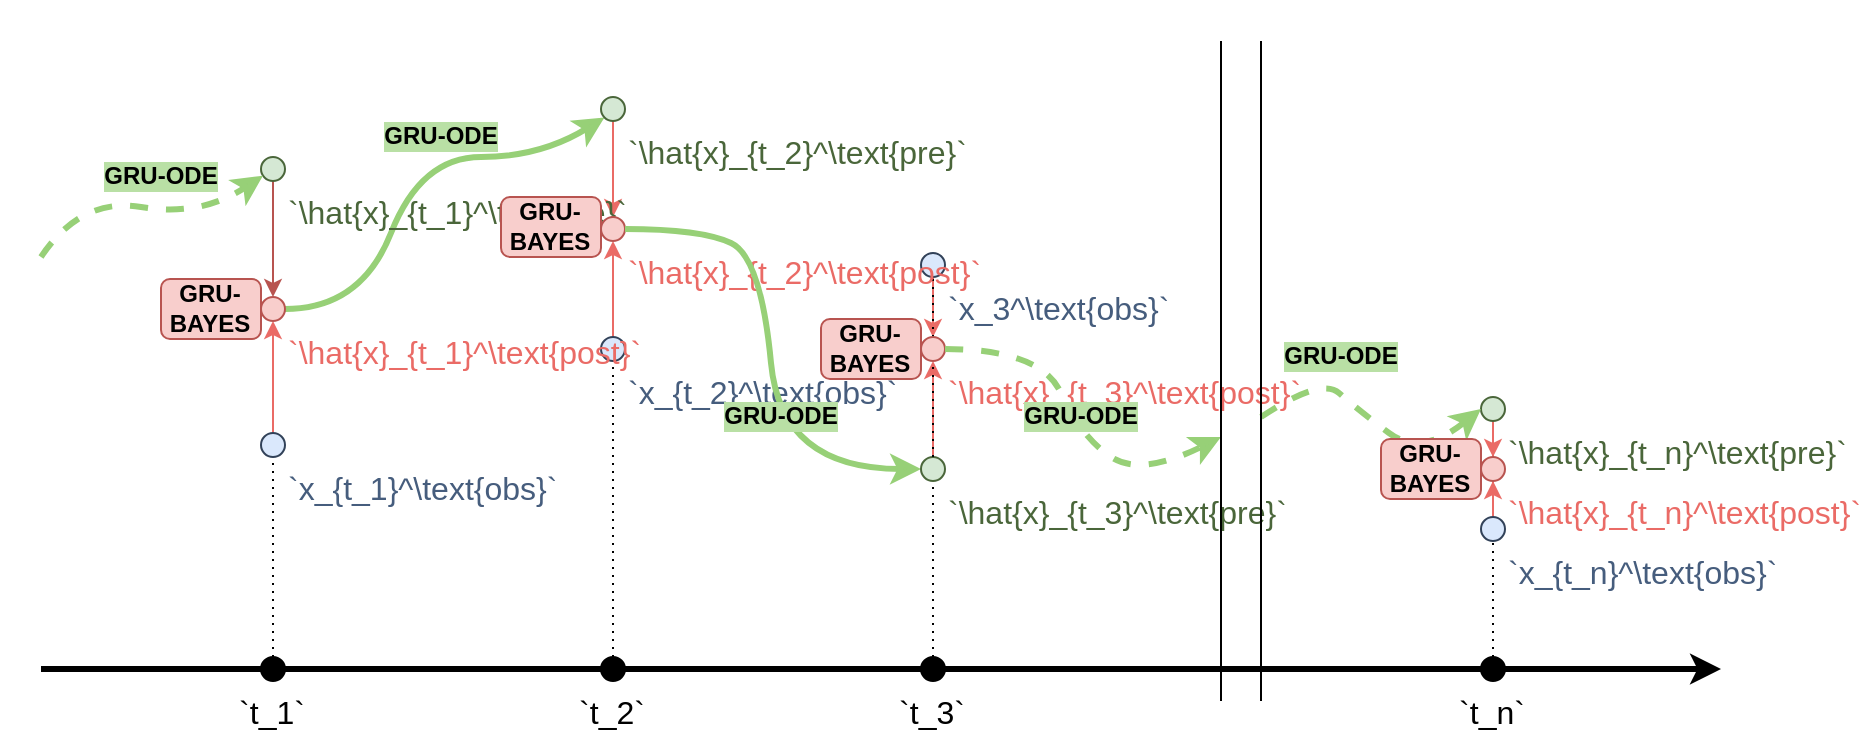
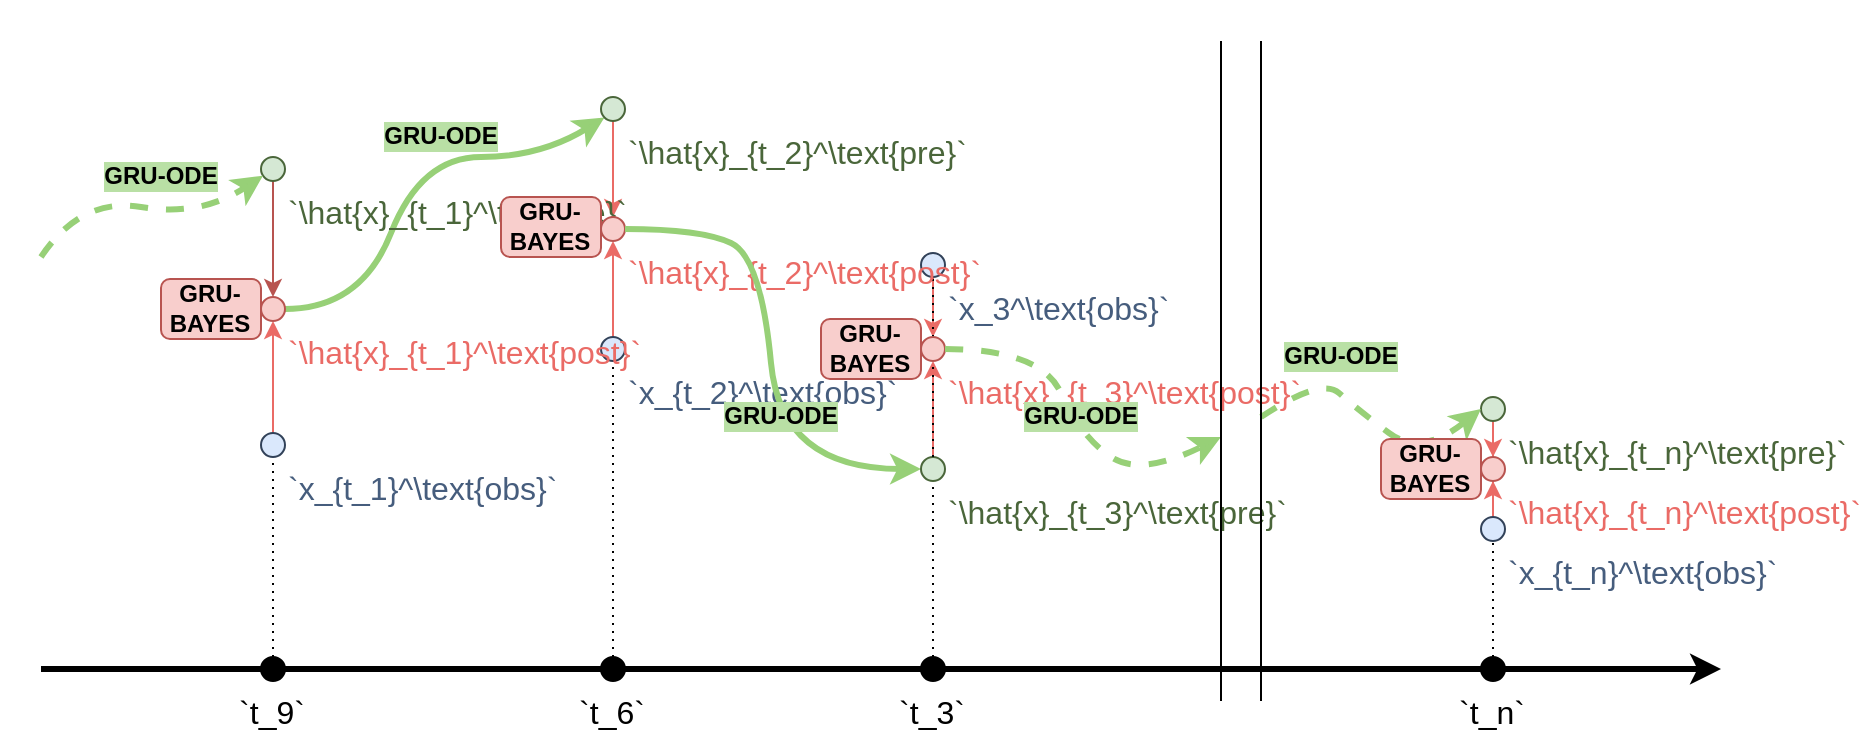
(273, 743) -> (273, 743)
(613, 743) -> (613, 743)
